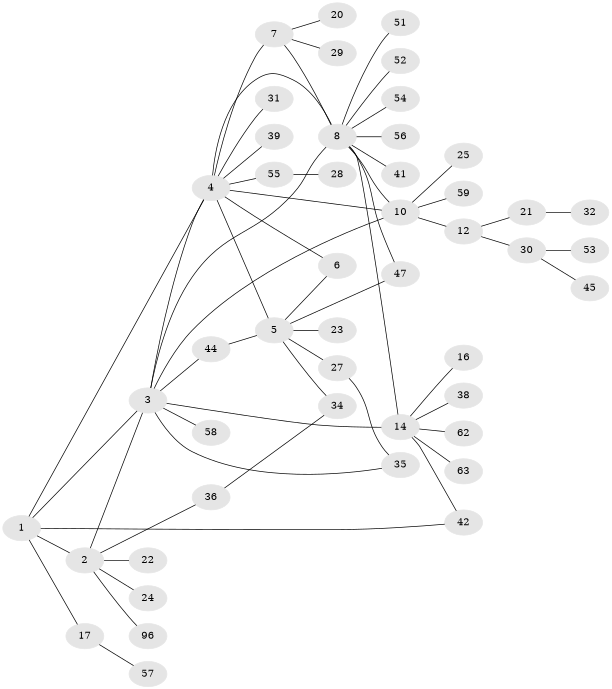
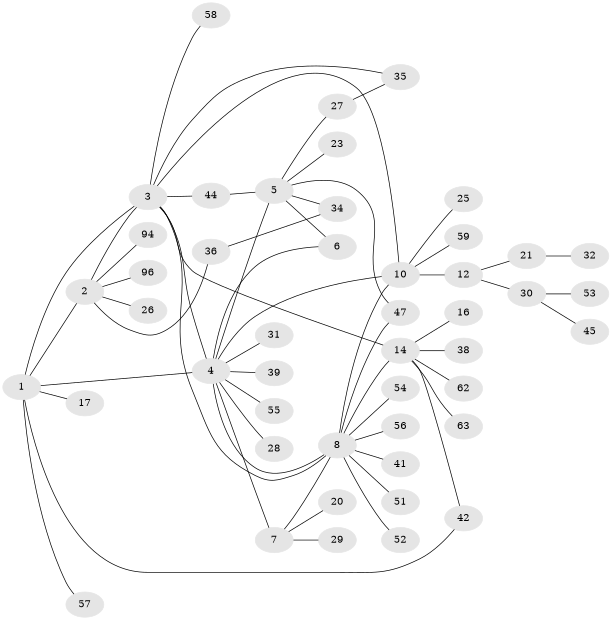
(301, 175) -> (240, 411)
(148, 560) -> (148, 311)
(148, 598) -> (148, 235)
(116, 655) -> (38, 500)
